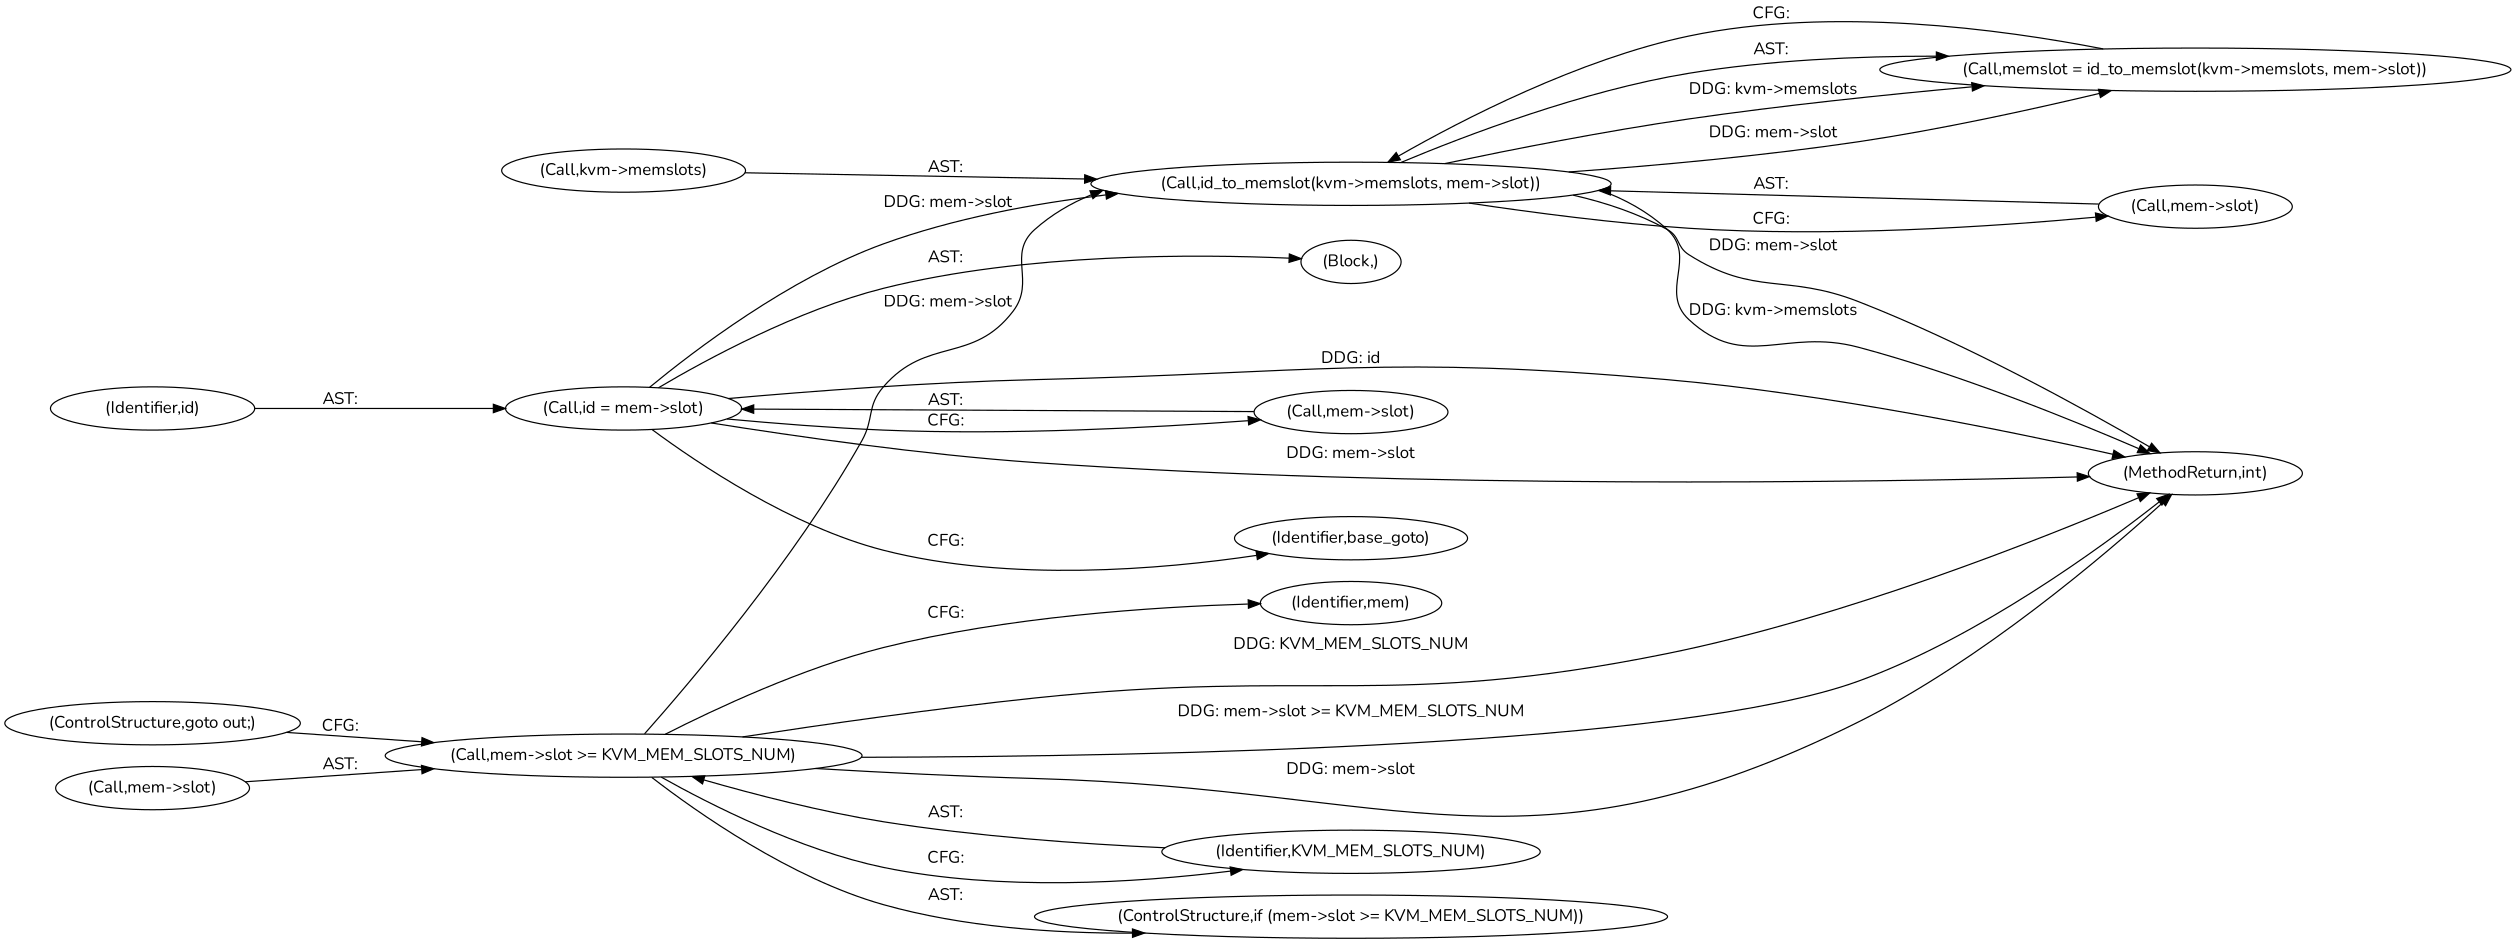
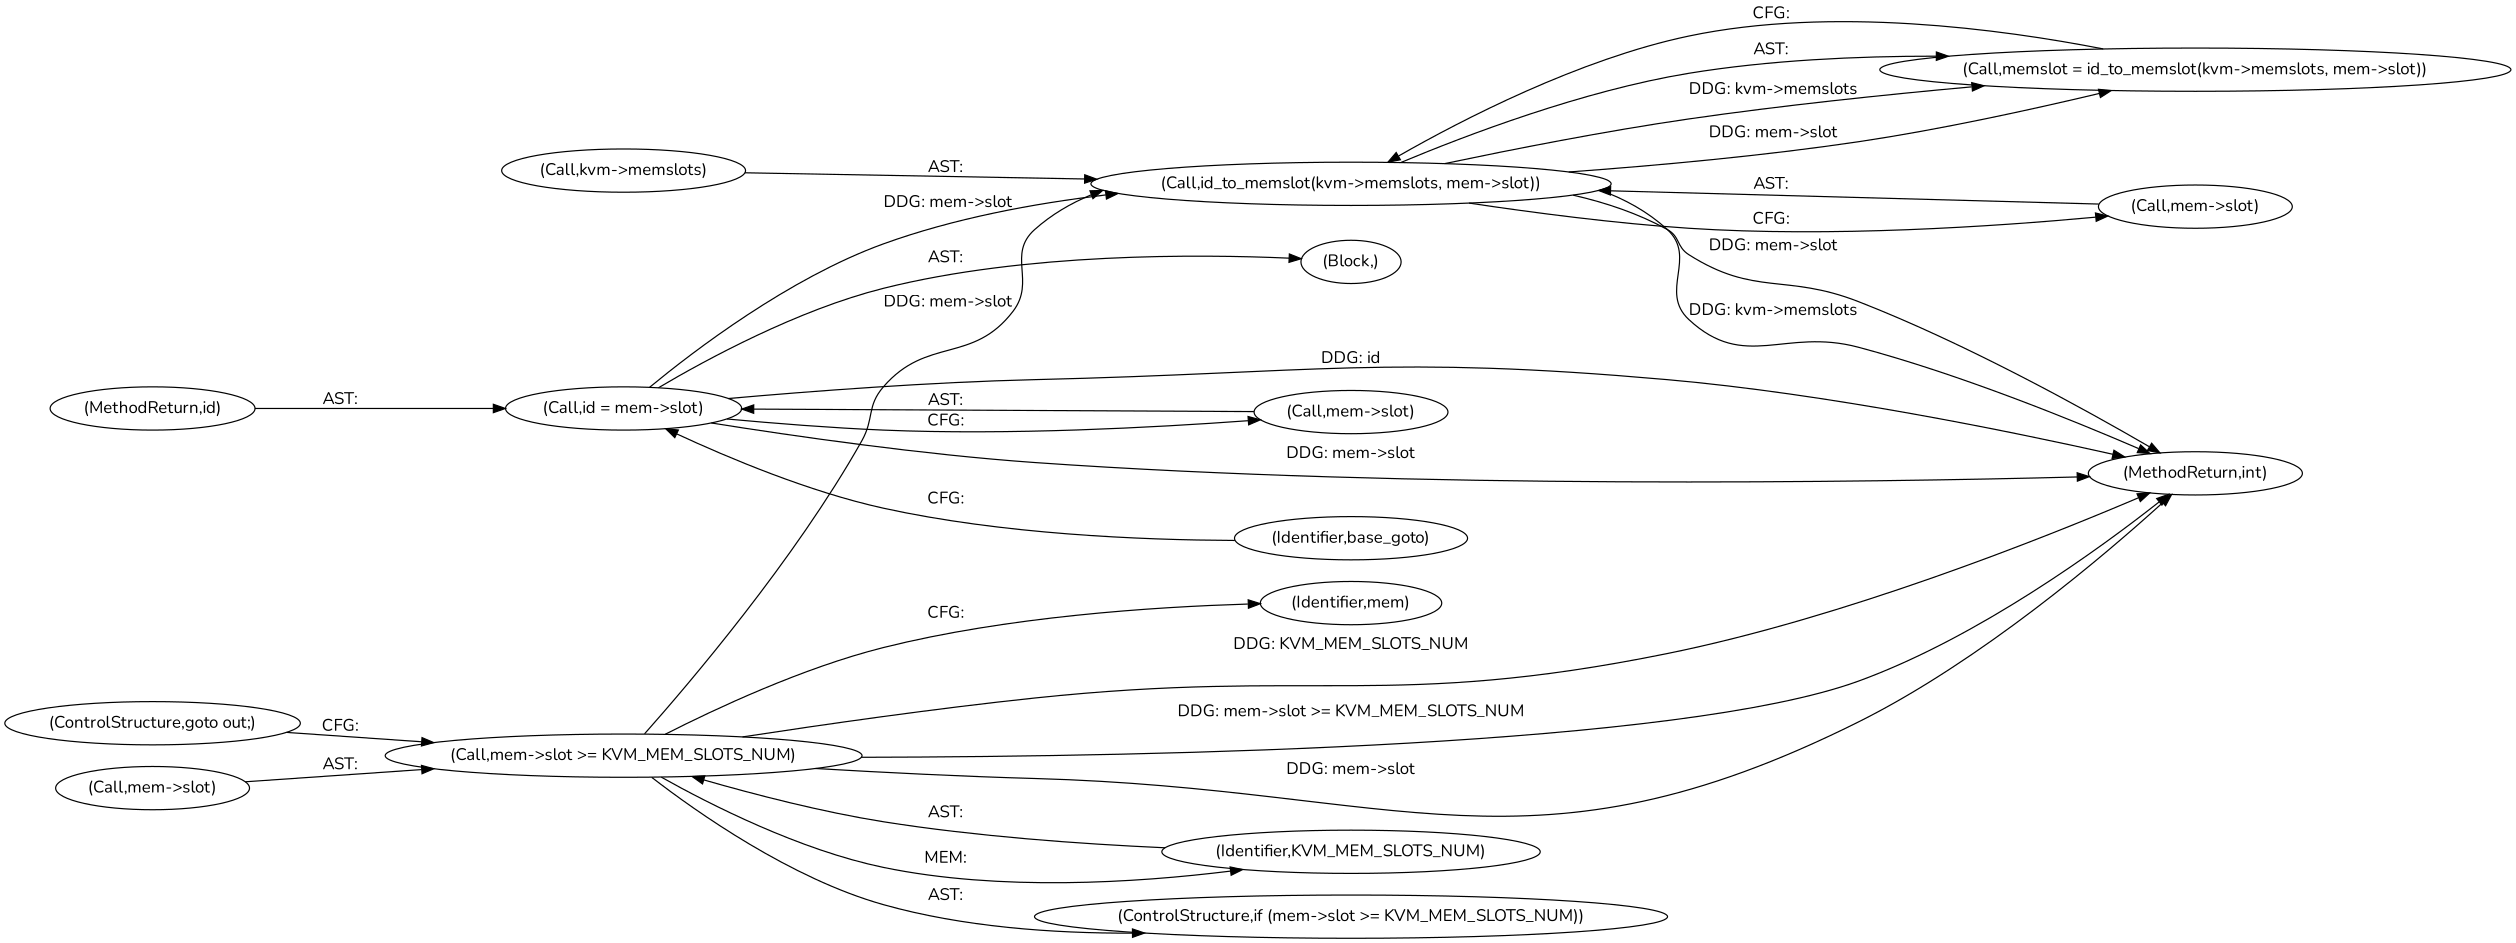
(153, 408) -> (153, 408)
(939, 561) -> (949, 520)
(948, 858) -> (948, 858)
